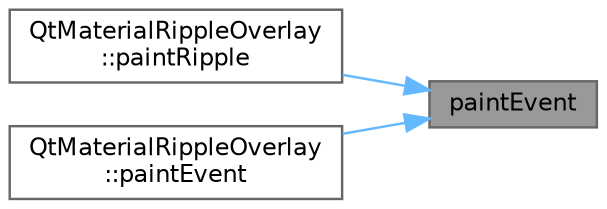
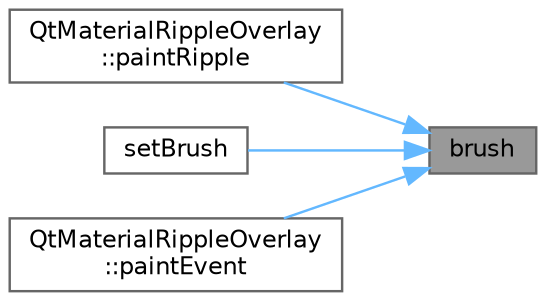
(513, 104) -> (483, 150)
none -> (176, 150)
